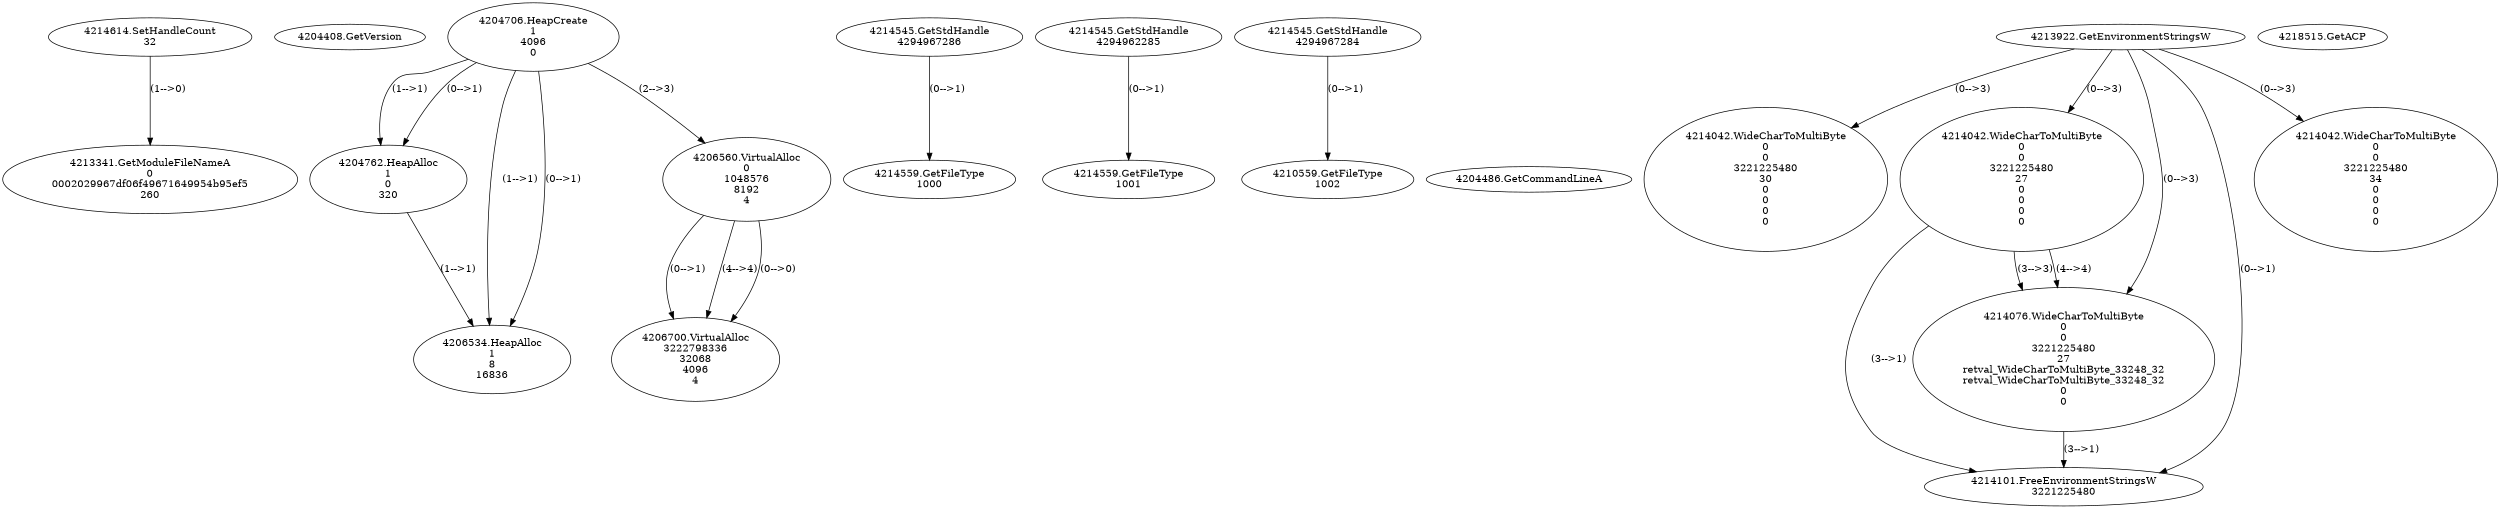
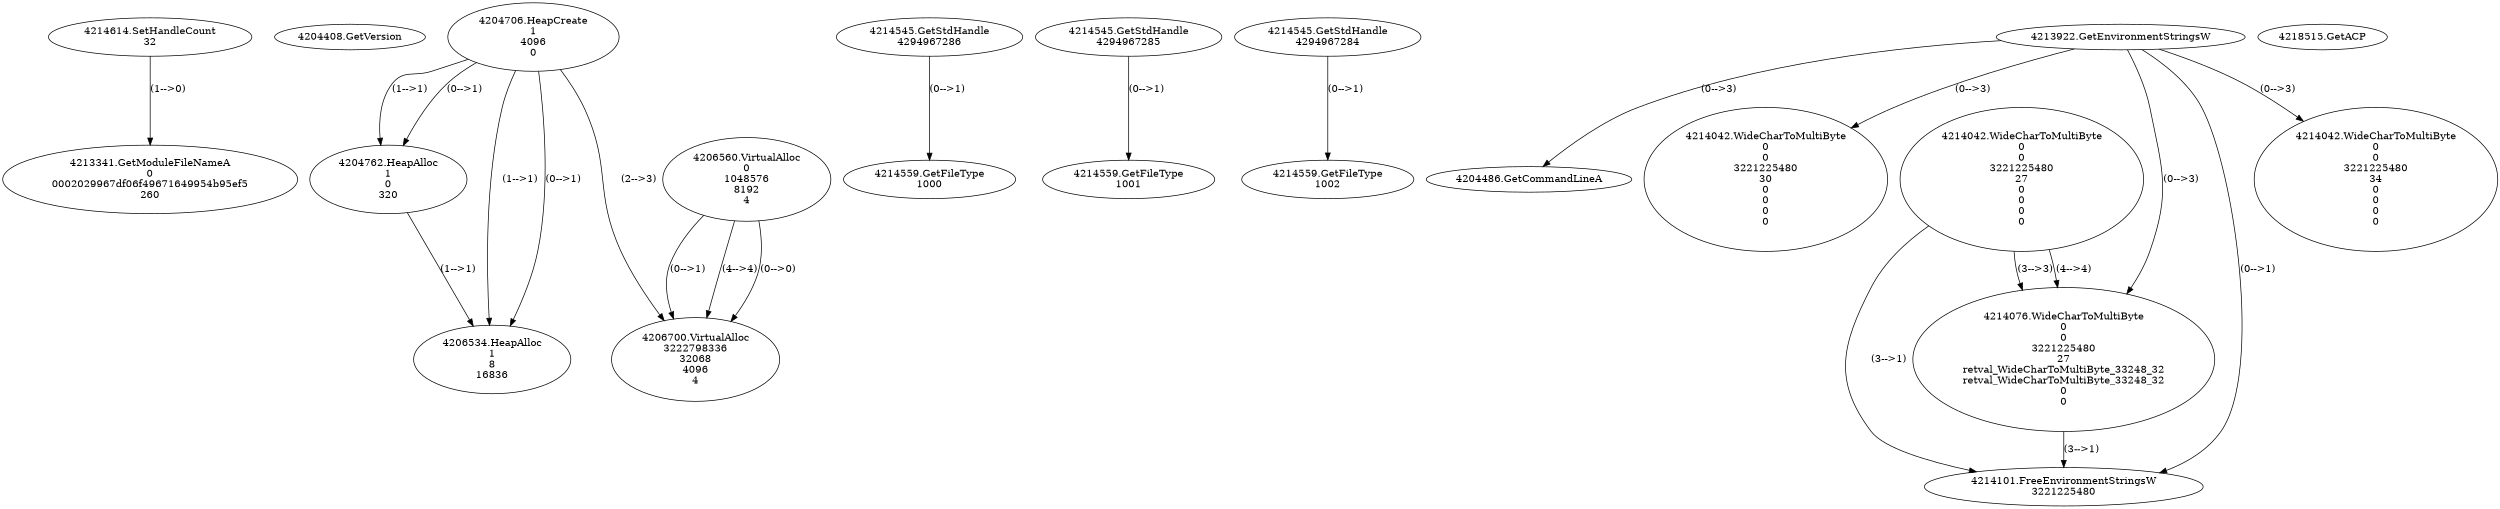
(1129, 37) -> (1129, 37)
(2092, 78) -> (1766, 71)
(646, 98) -> (604, 194)
(1328, 179) -> (1328, 179)
